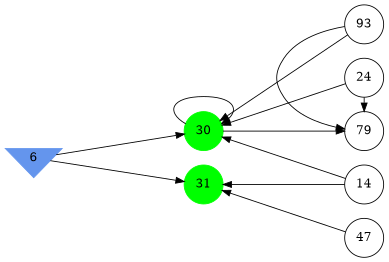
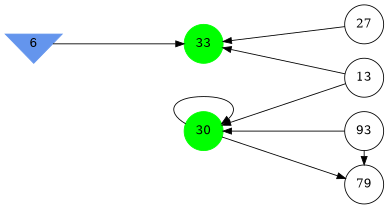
(364, 78) -> none
(116, 145) -> none
(204, 184) -> (204, 44)
(364, 184) -> (364, 78)
(364, 238) -> (364, 24)
